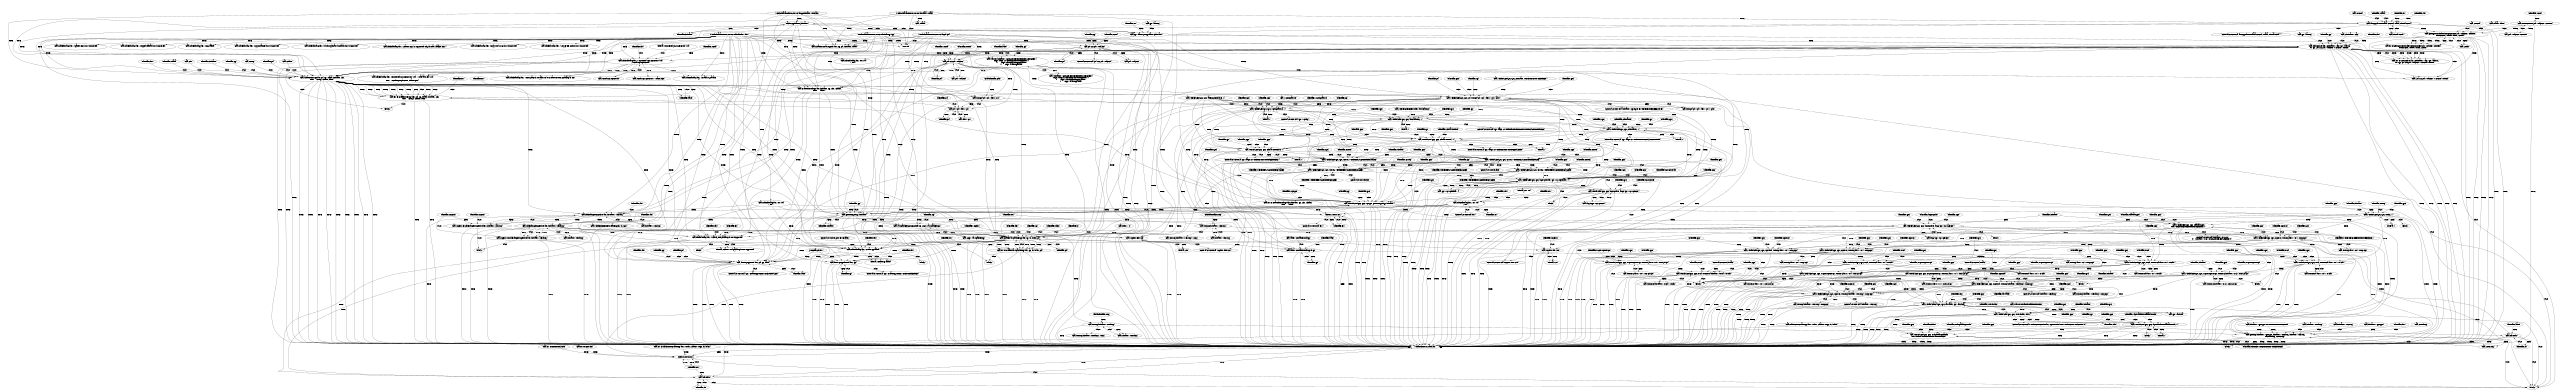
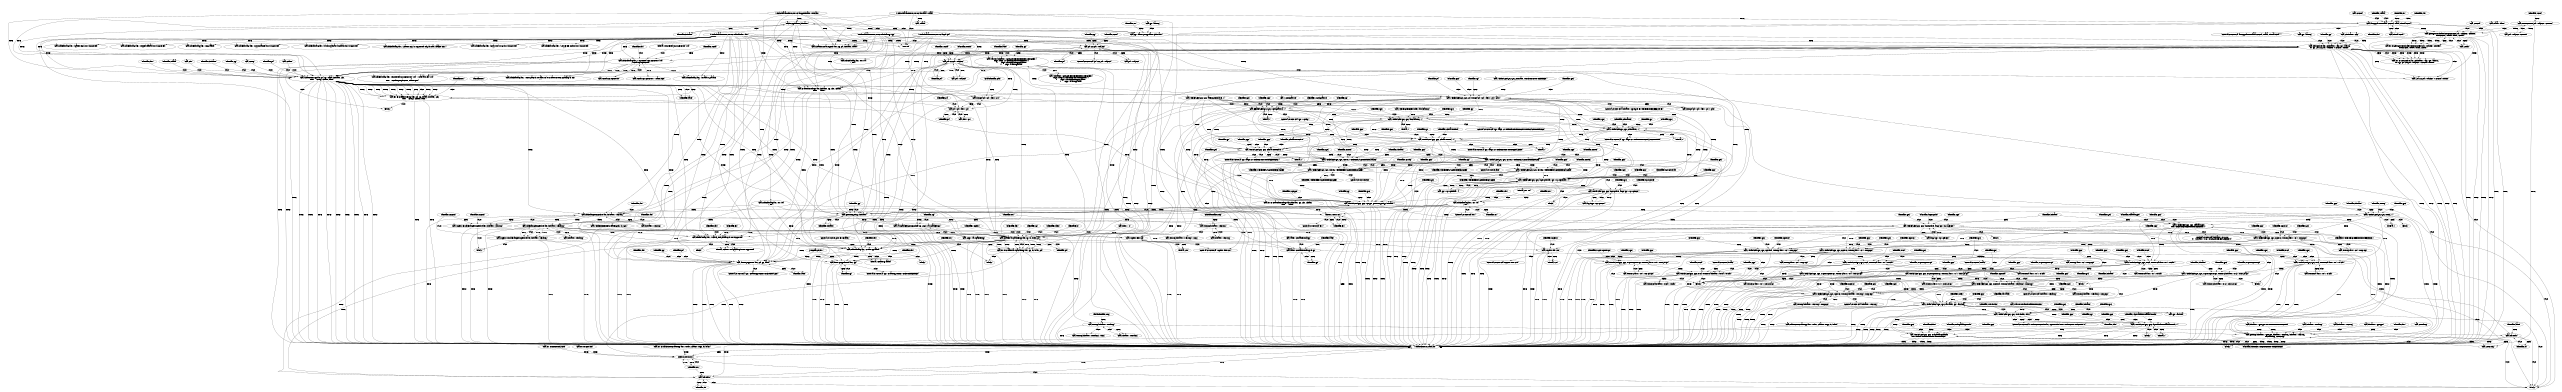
(1268, 109) -> (1268, 109)
none -> (1292, 140)
(1629, 213) -> none
(1201, 243) -> (1240, 243)
(1957, 294) -> (1957, 294)
